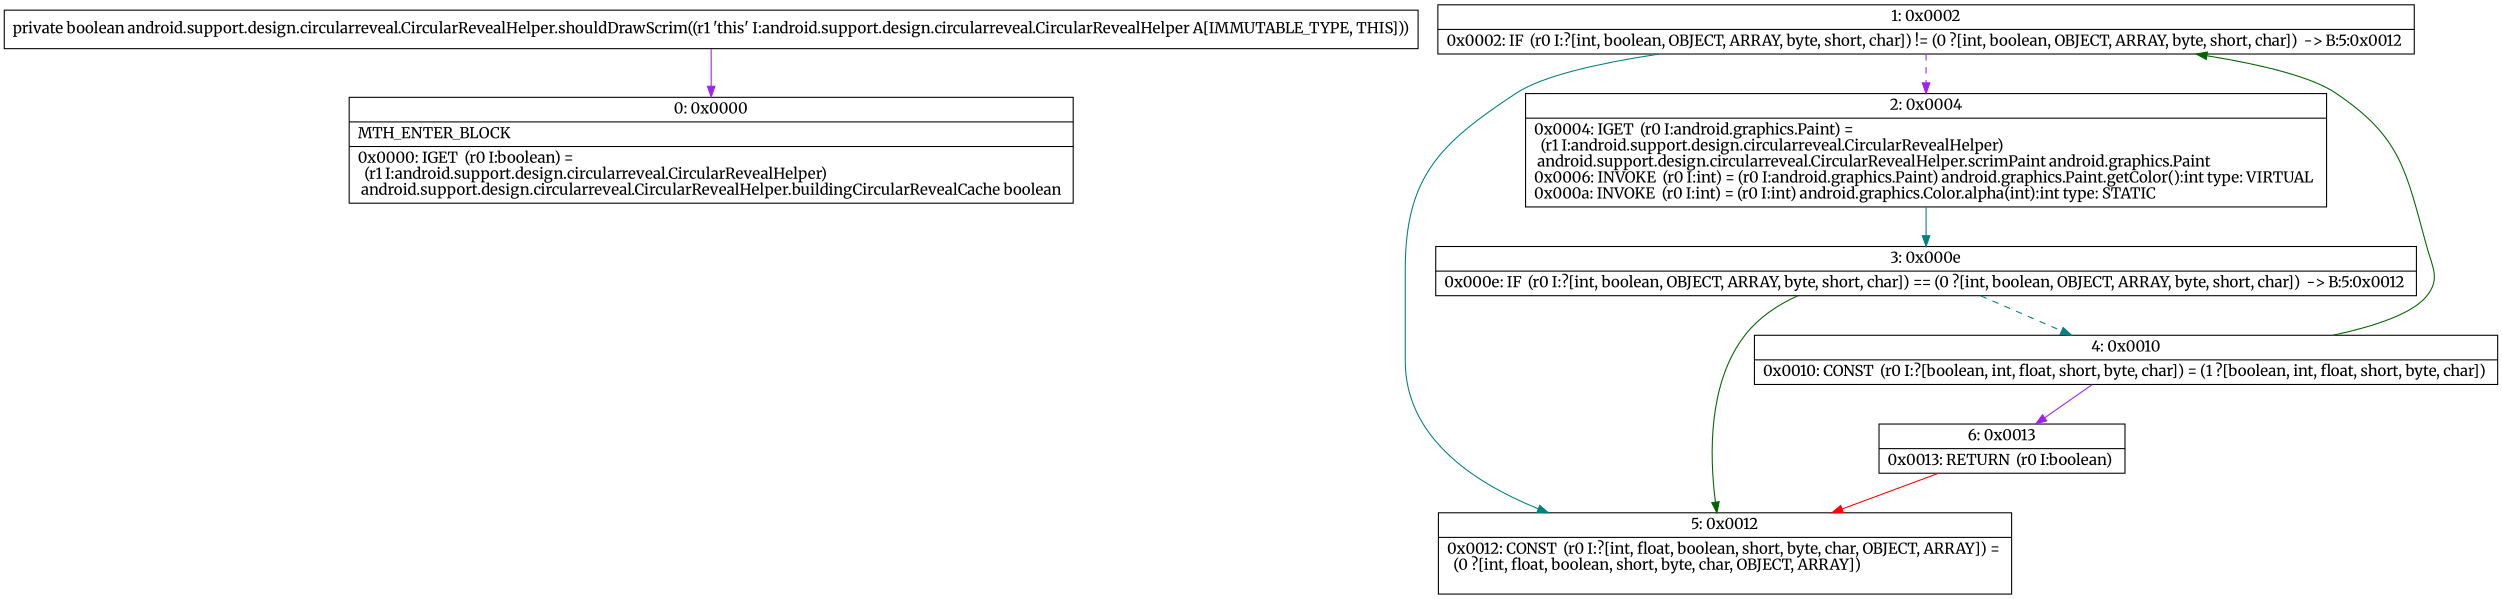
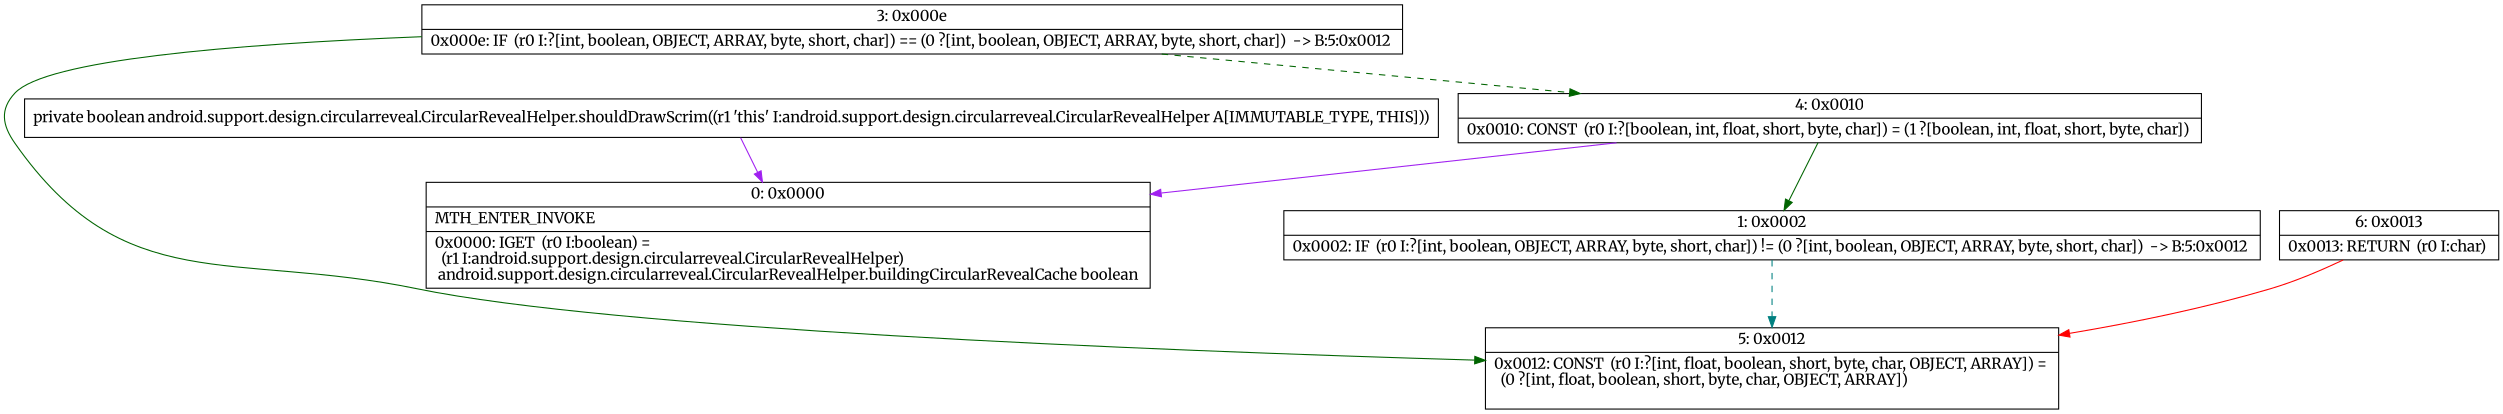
(434, 134) -> (515, 219)
(1926, 150) -> none
(1407, 236) -> (1772, 288)
(2021, 313) -> (1366, 73)
(2068, 401) -> (1389, 168)
(2002, 460) -> (2389, 247)
